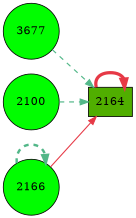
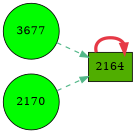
(31, 102) -> (31, 102)
(31, 187) -> none
